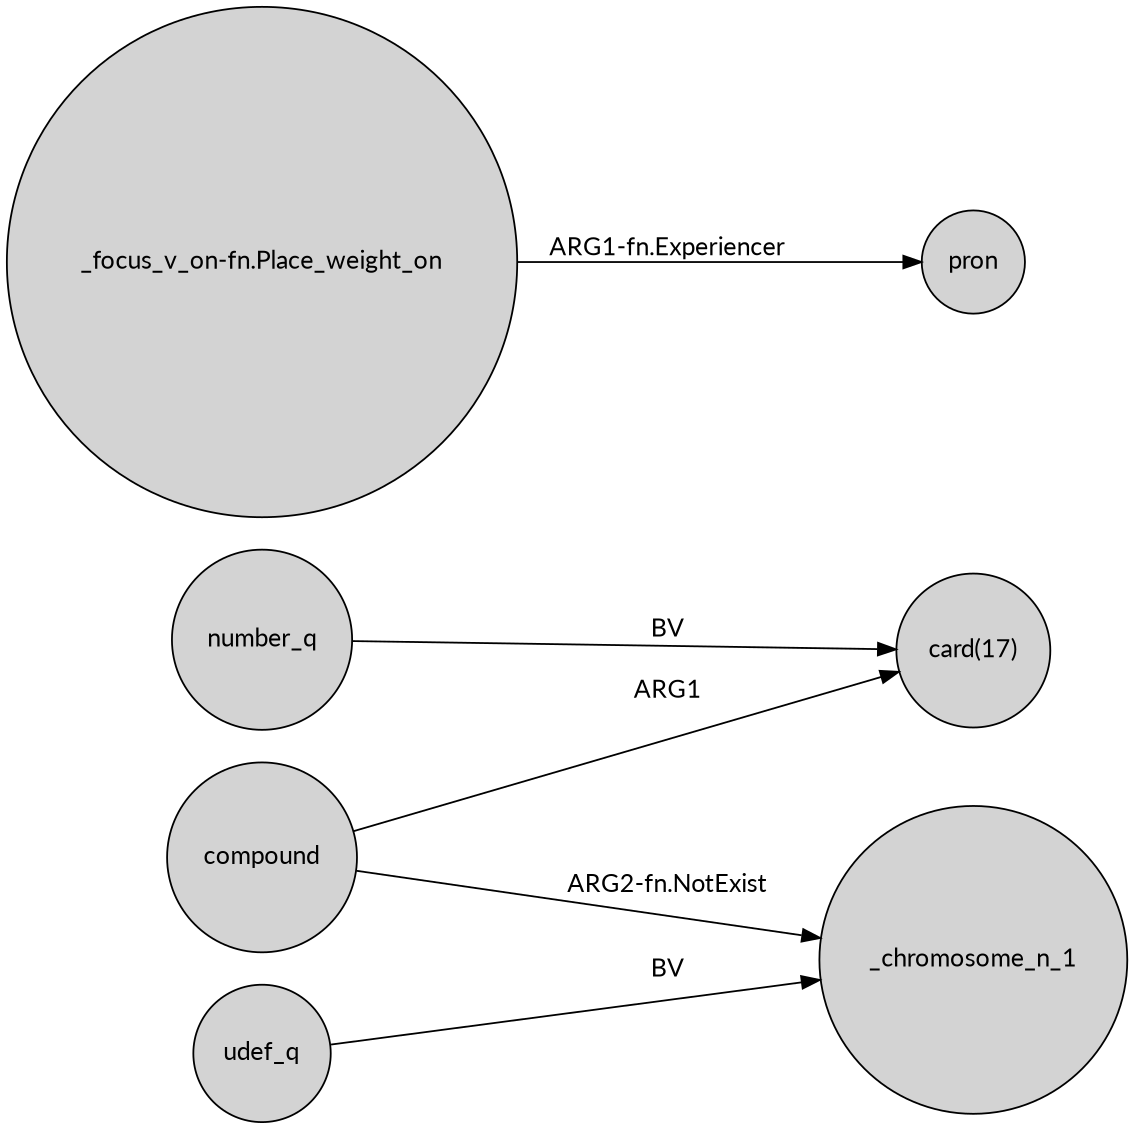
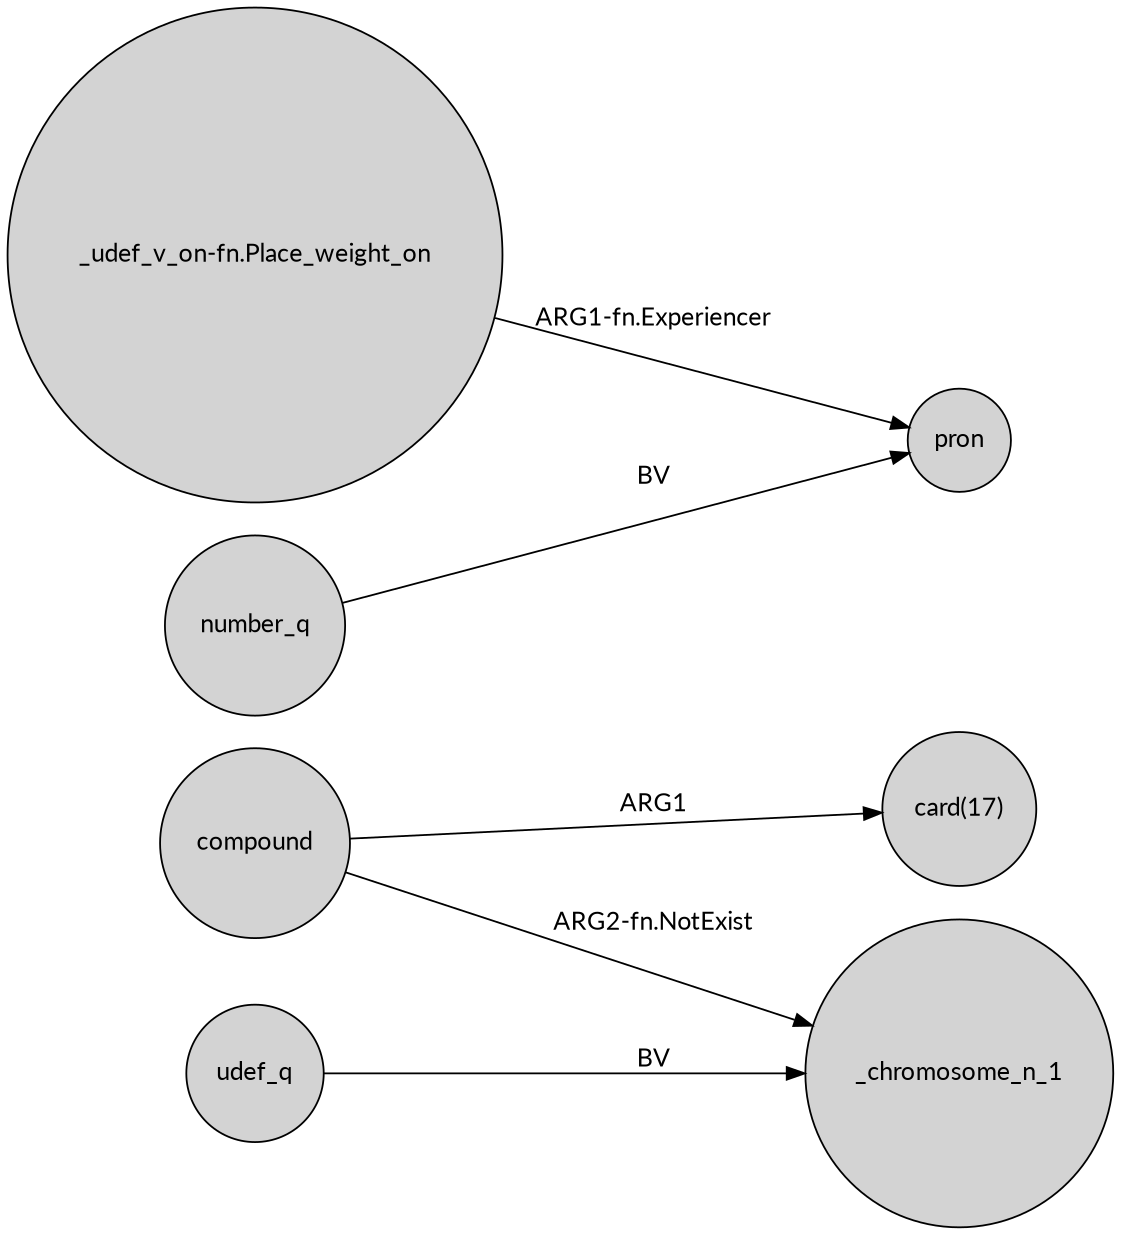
(262, 262) -> (255, 255)
(615, 645) -> (617, 530)
